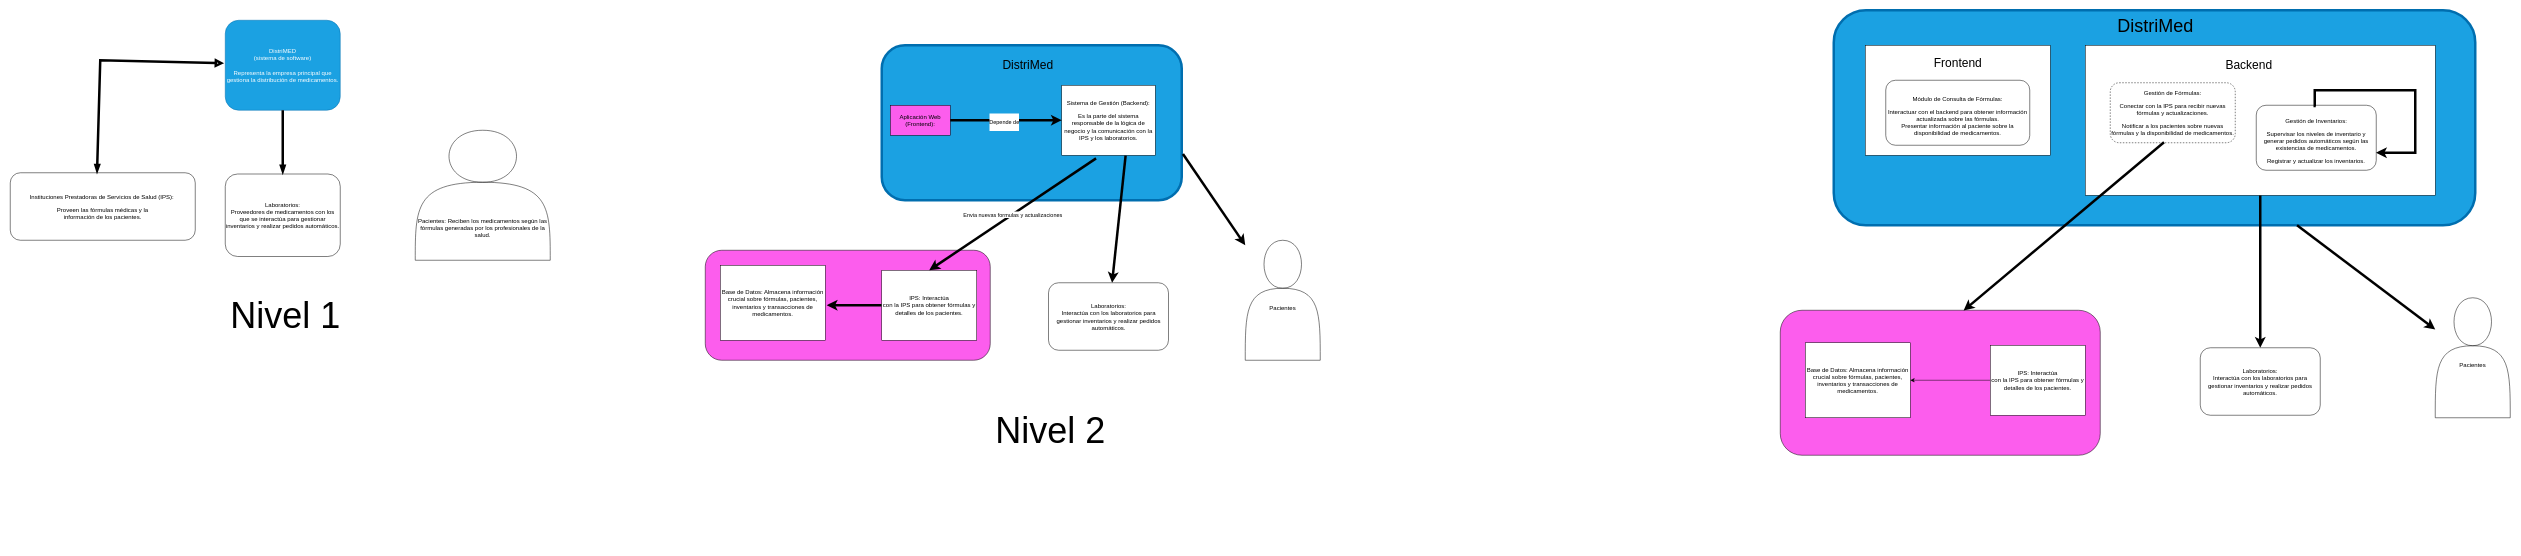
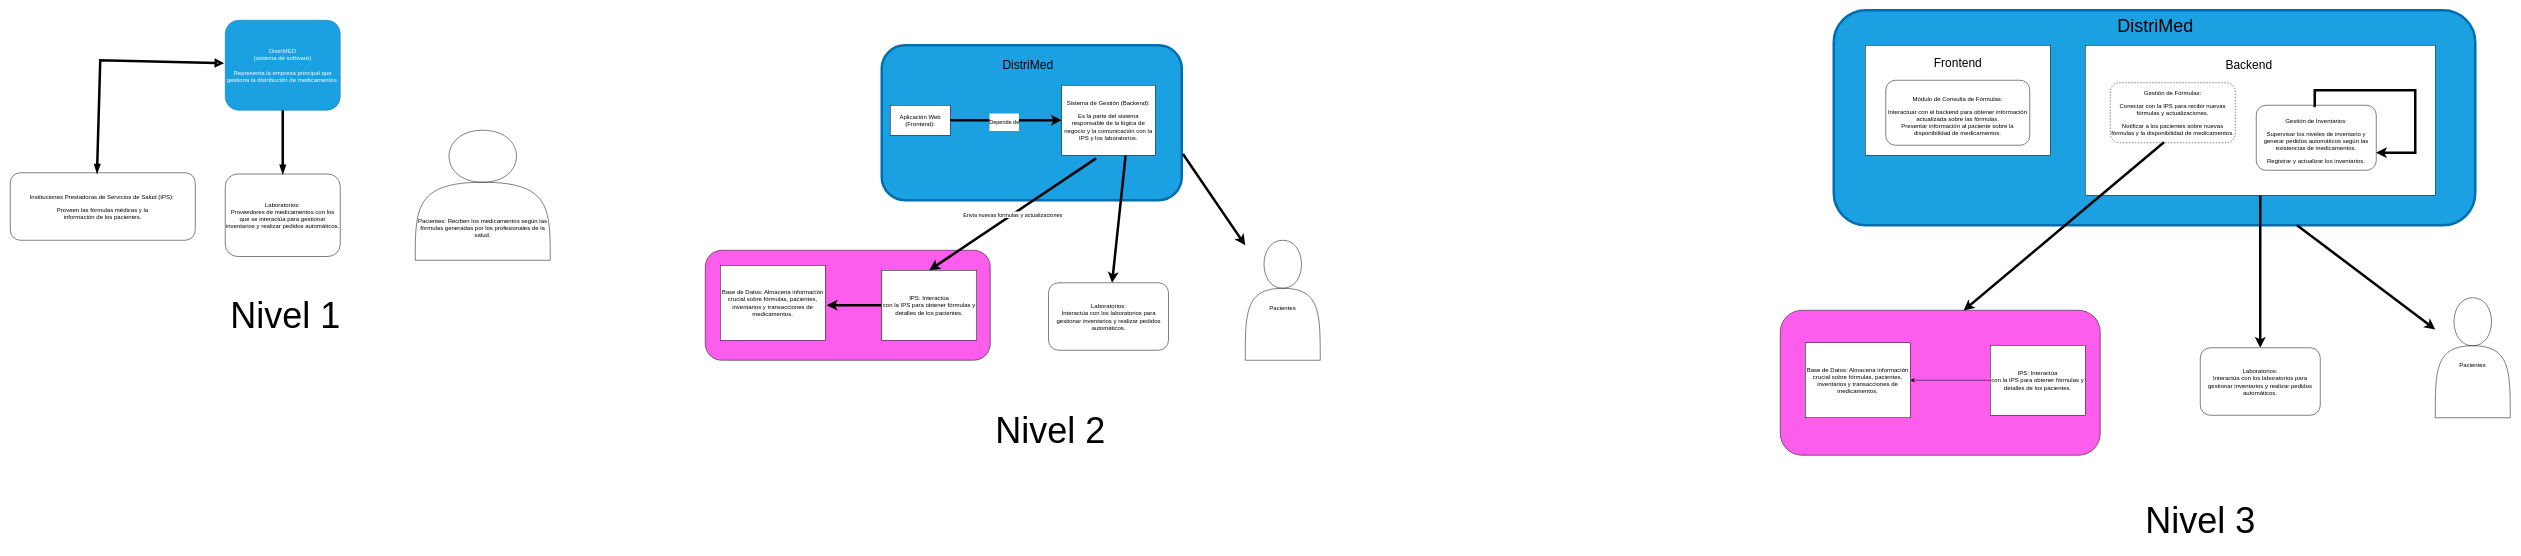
(920, 120) -> (920, 120)
none -> (2200, 520)
